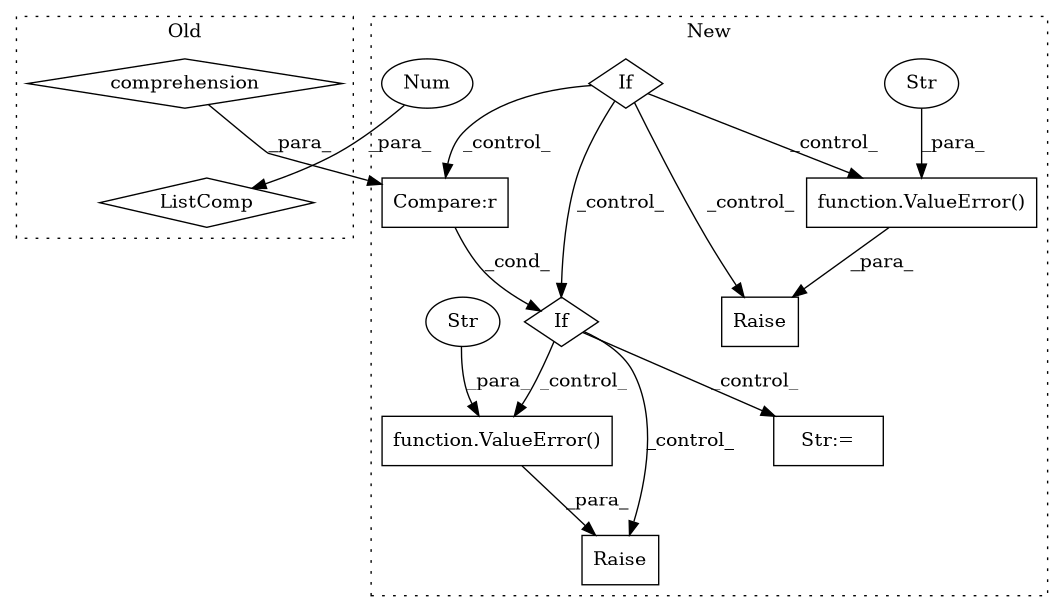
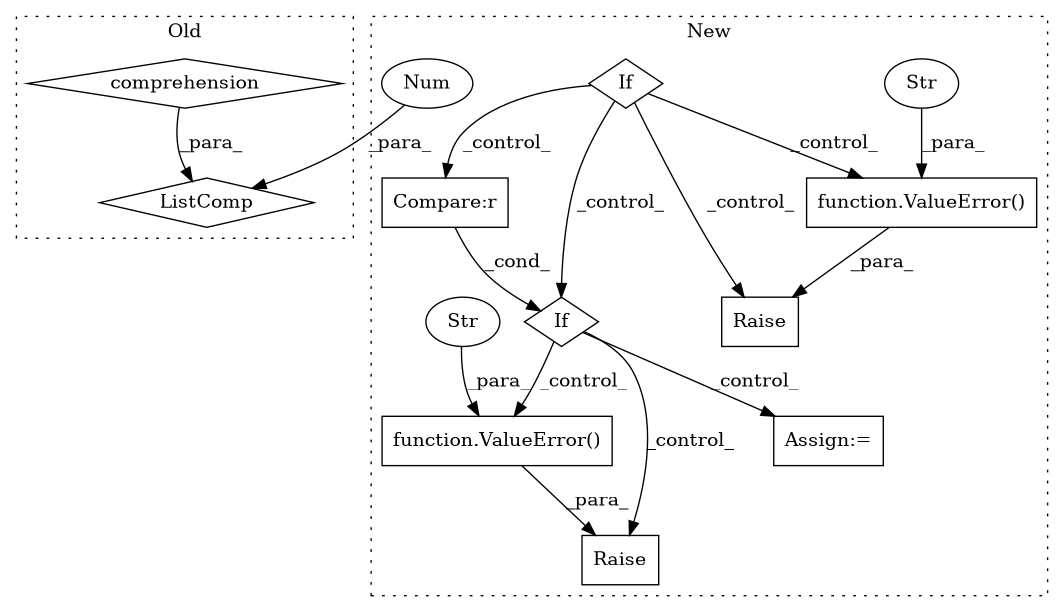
(281, 157) -> (177, 139)
(829, 441) -> (829, 441)
